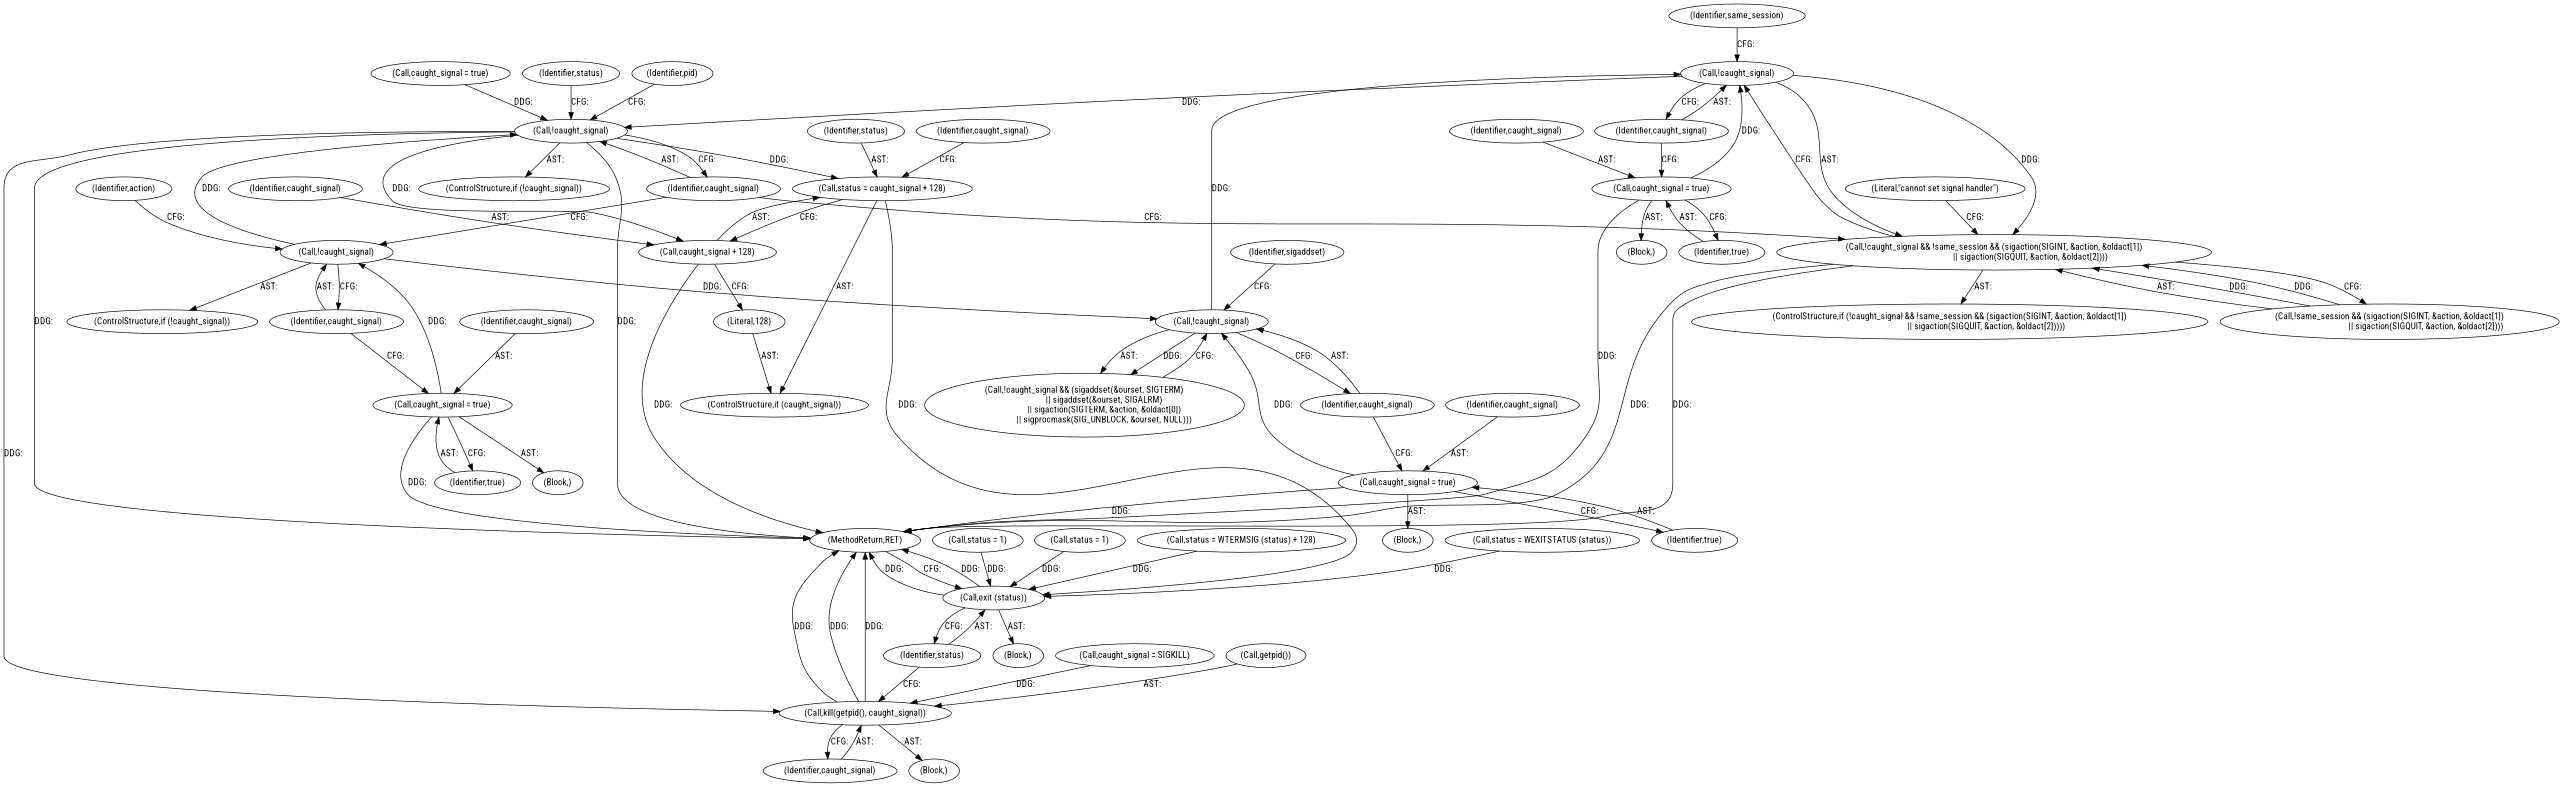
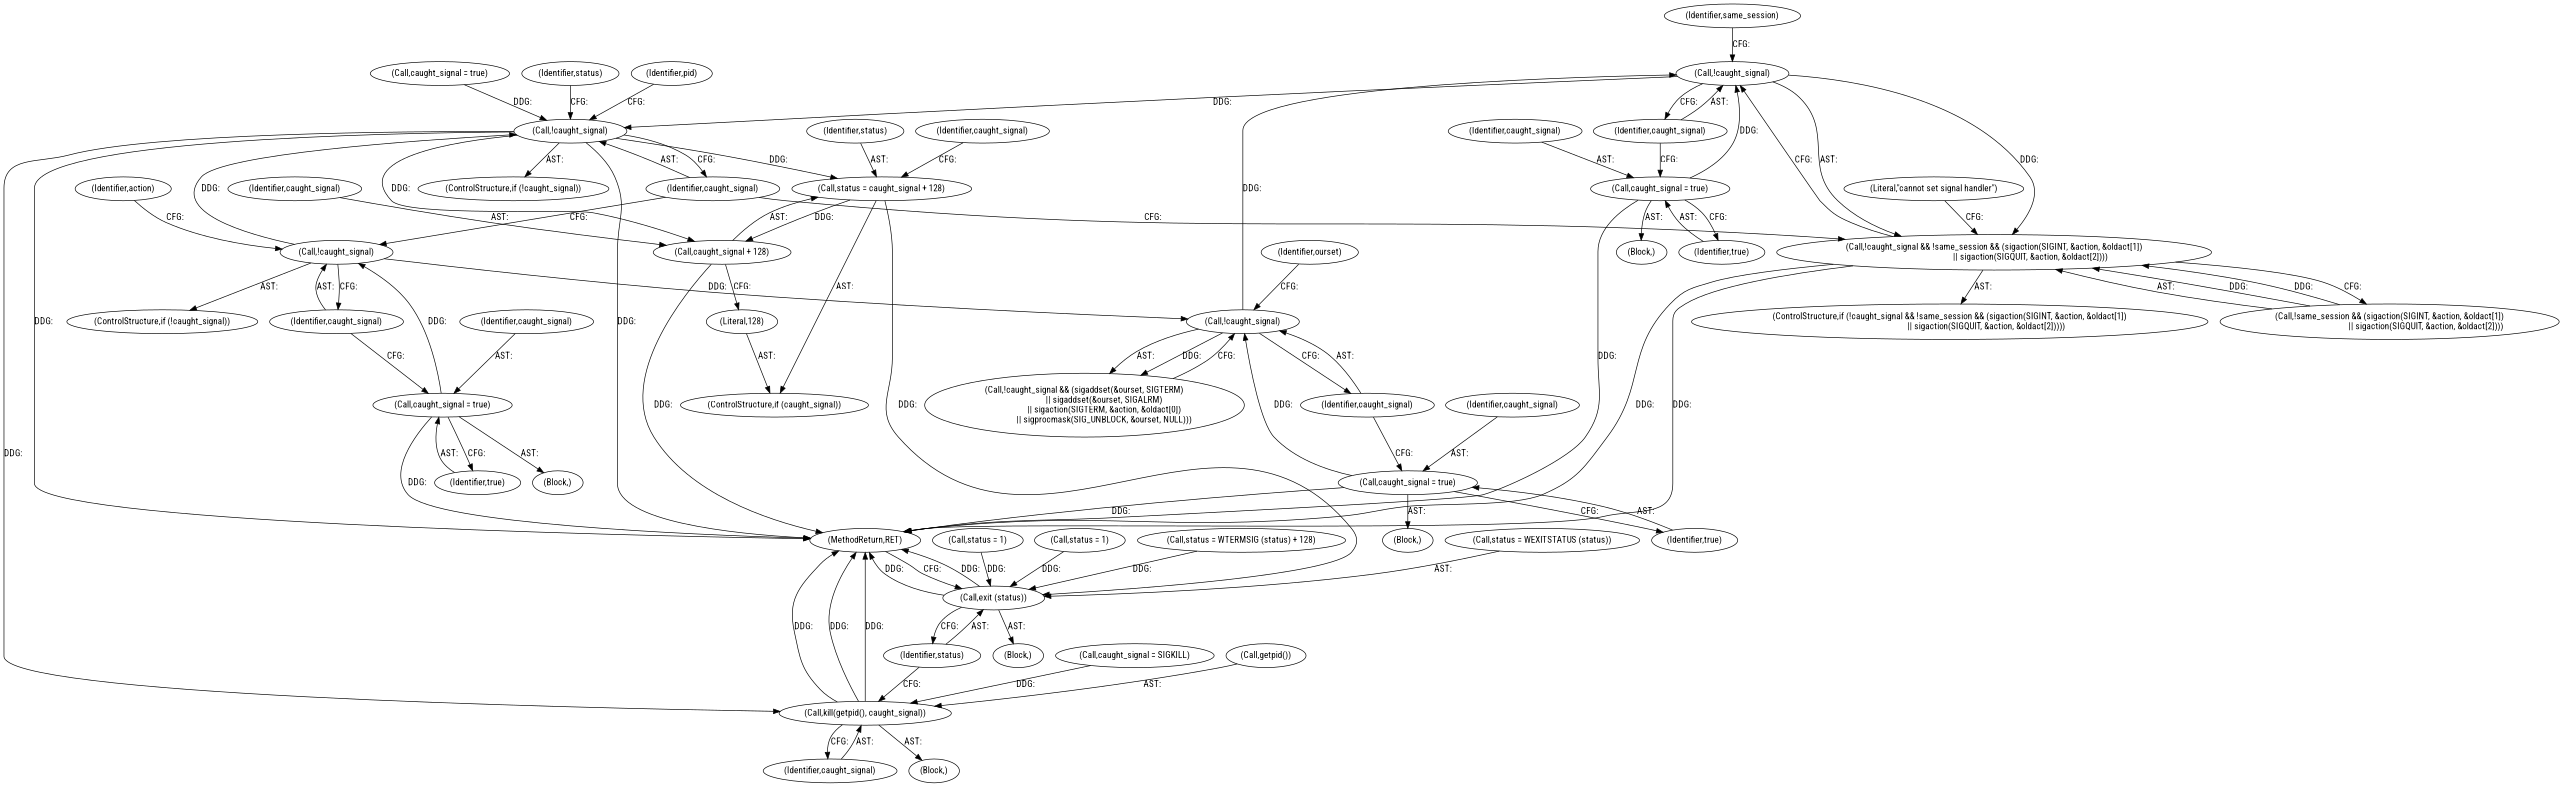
(810, 218) -> (825, 218)
(1287, 252) -> (1310, 252)
(1445, 569) -> (1444, 569)
